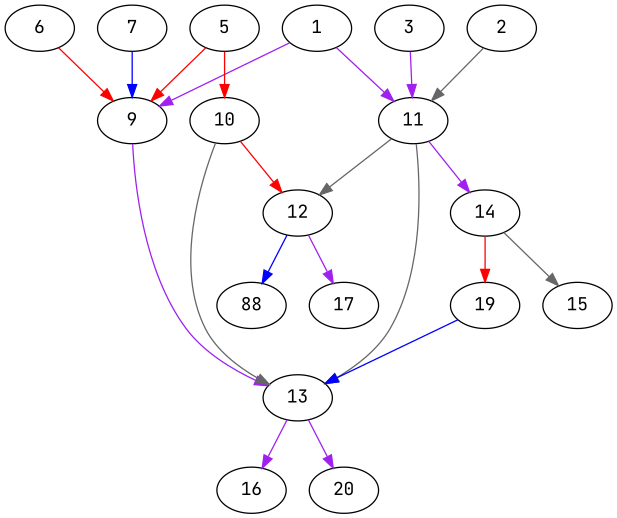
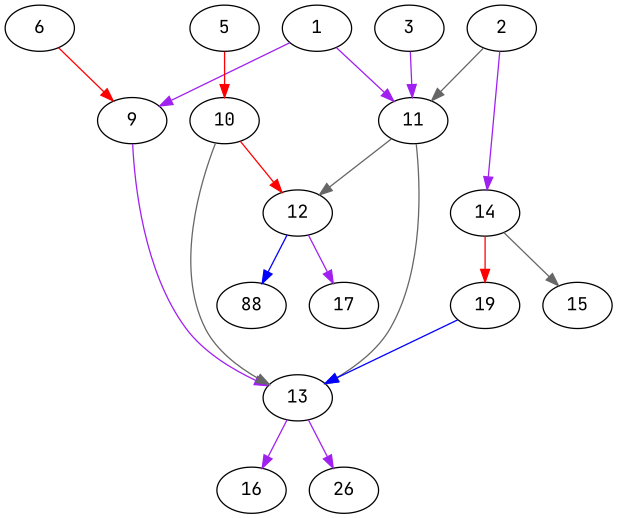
(132, 28) -> none
(183, 70) -> none
(445, 162) -> (494, 114)
(344, 490) -> (344, 490)
